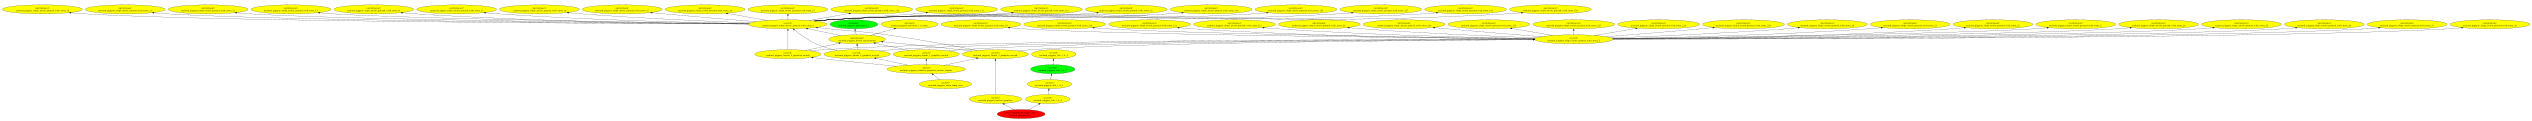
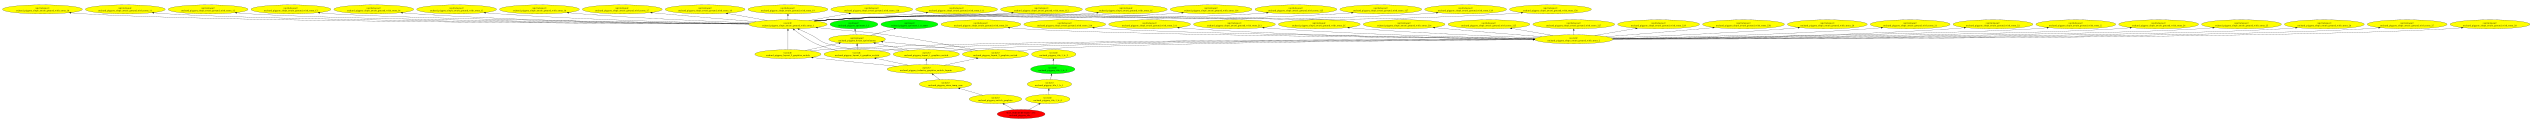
(909, 24) -> (909, 24)
(824, 32) -> (844, 48)
(995, 78) -> (971, 92)
